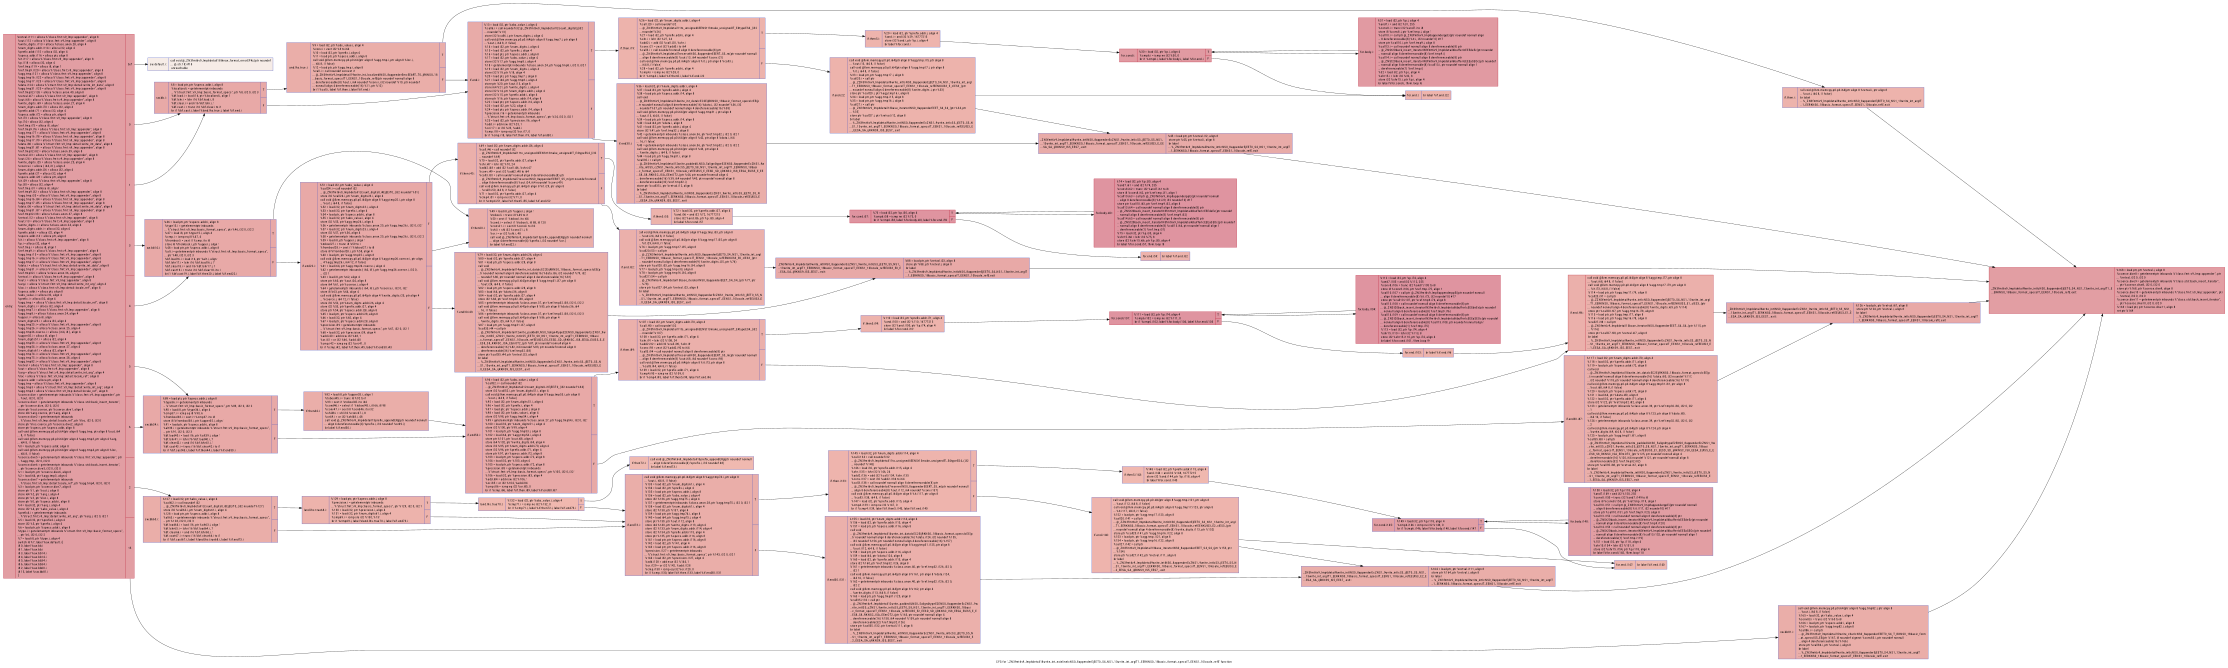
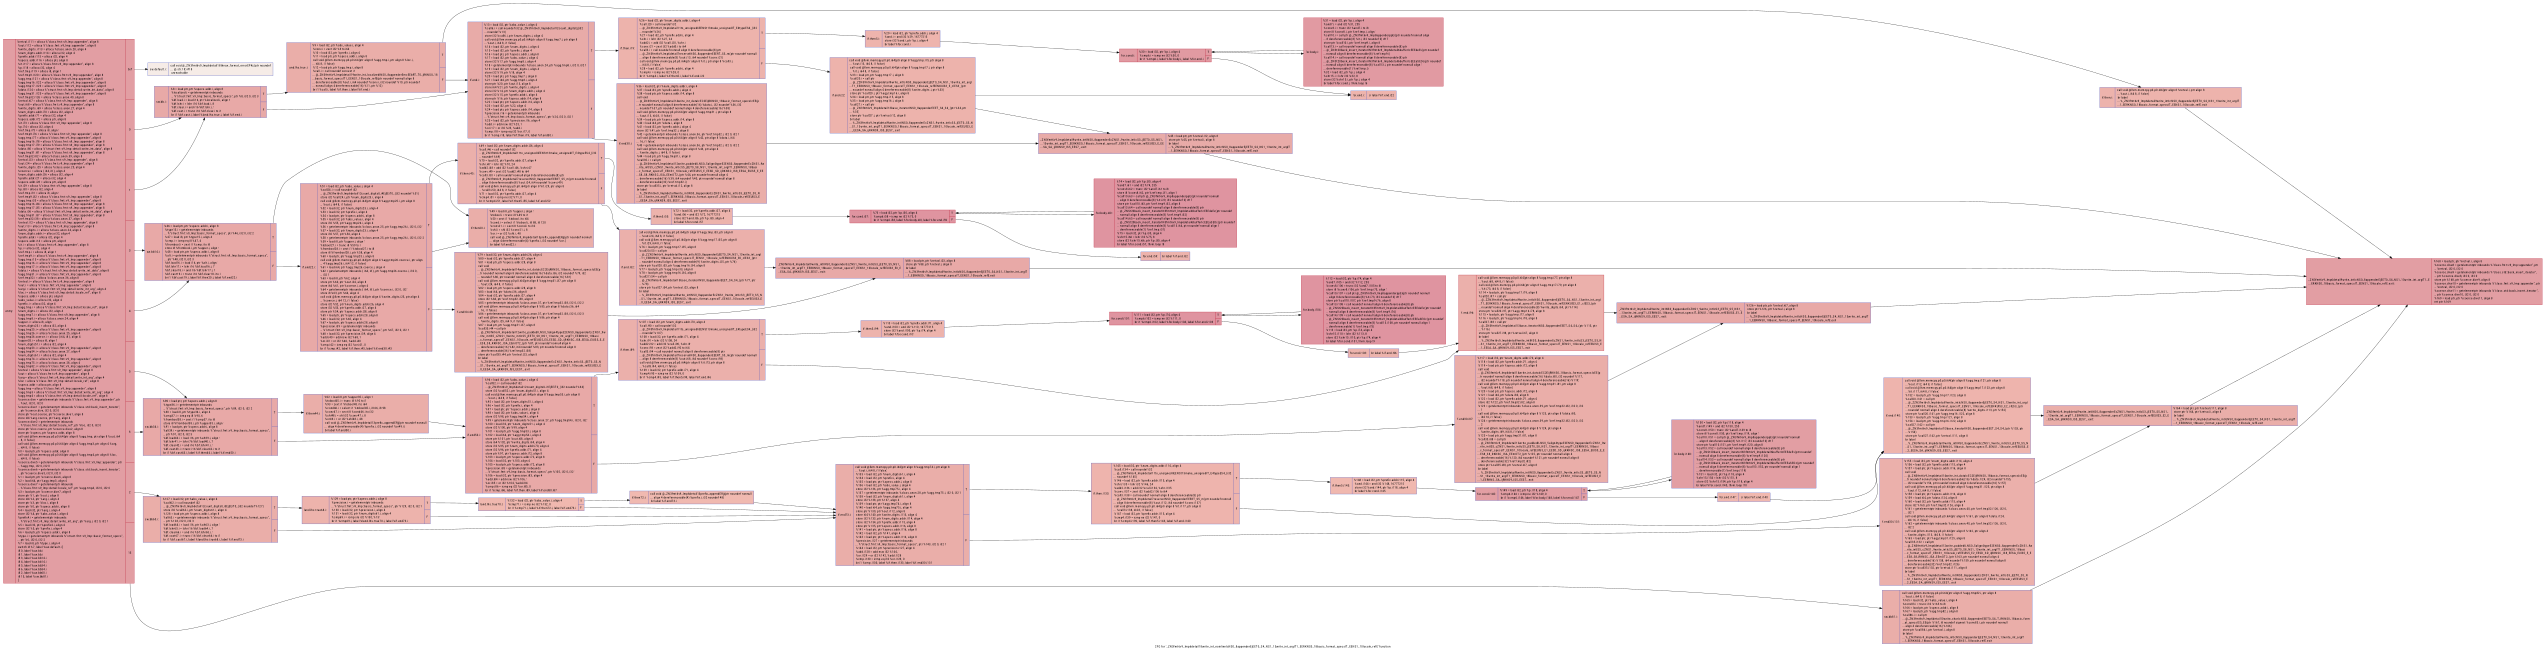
(1613, 480) -> (1506, 480)
none -> (794, 506)
(1425, 551) -> (1842, 499)
